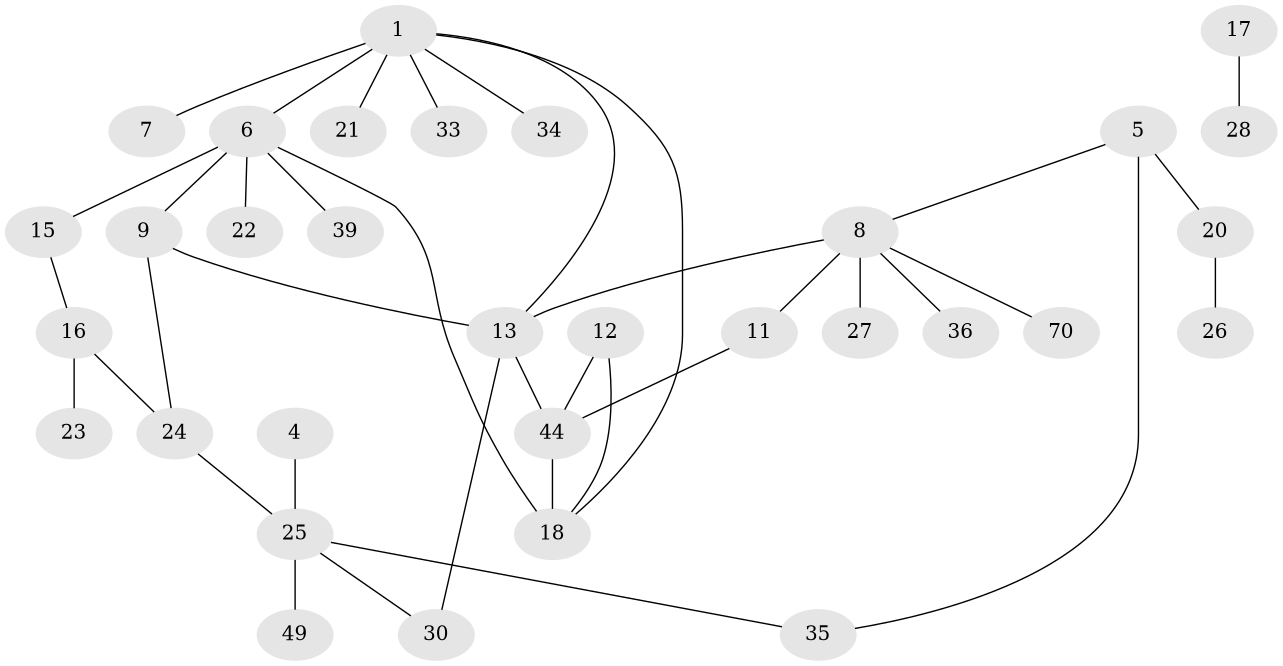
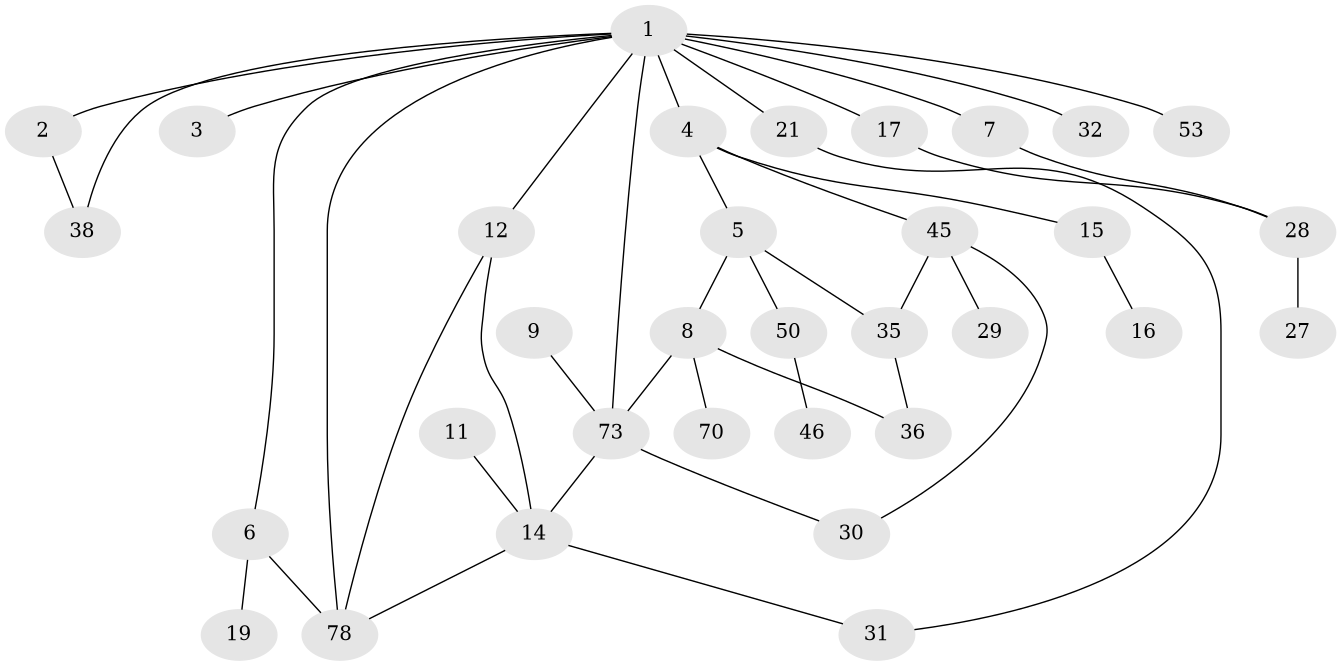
none -> (771, 78)
none -> (669, 81)
none -> (43, 131)
none -> (197, 131)
(449, 131) -> (1192, 131)
(550, 131) -> (83, 232)
none -> (572, 131)
none -> (1091, 131)
none -> (1105, 176)
(145, 182) -> (886, 189)
(196, 182) -> none
none -> (713, 182)
(245, 232) -> none
(345, 232) -> (239, 635)
(1215, 232) -> (789, 333)
(810, 282) -> none
(860, 283) -> (1298, 283)
(505, 333) -> (611, 434)
(1215, 333) -> (813, 434)
none -> (901, 383)
(74, 434) -> none
(175, 434) -> none
(552, 434) -> (534, 534)
(295, 534) -> (940, 232)
(552, 534) -> (340, 635)
(295, 635) -> (990, 333)
none -> (877, 635)
